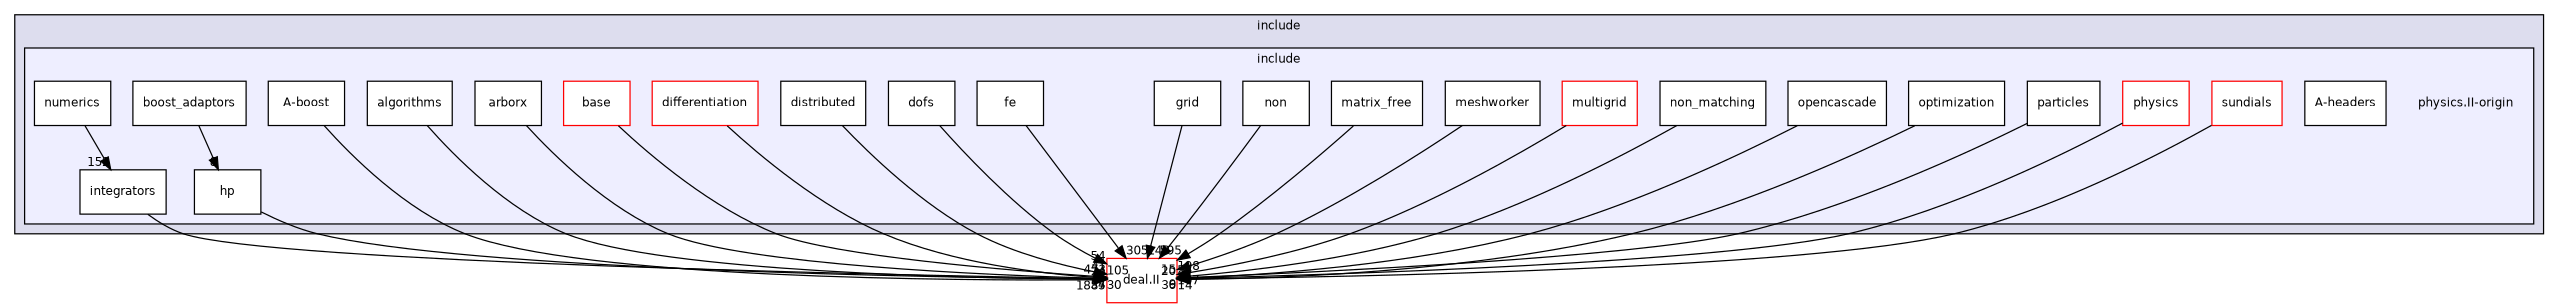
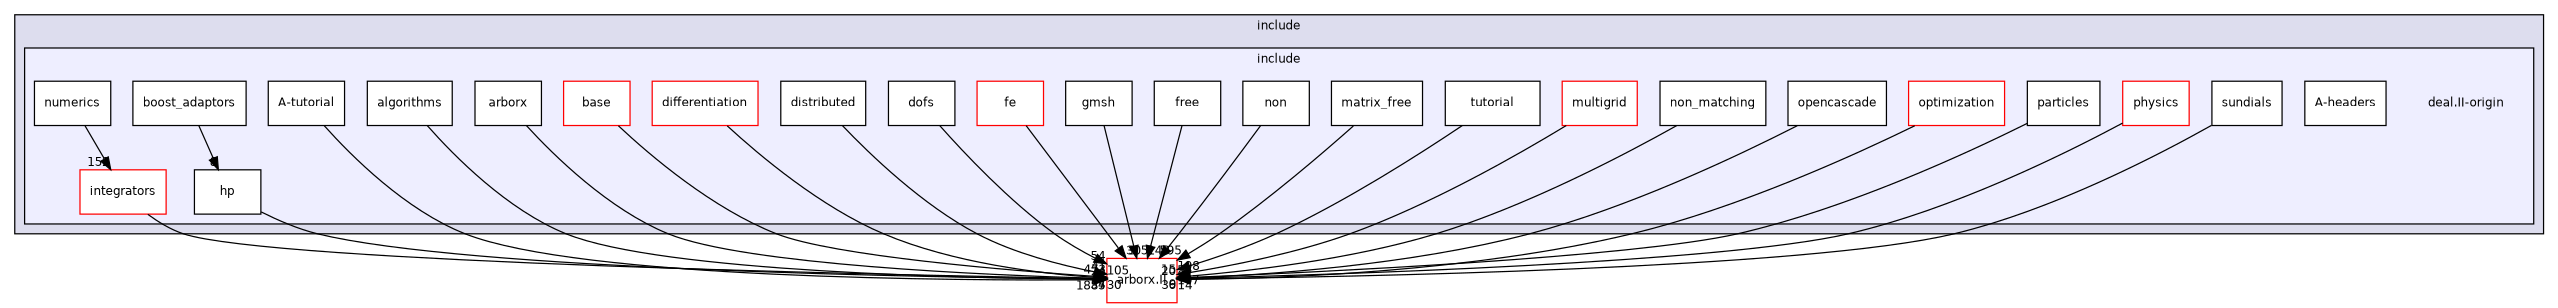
(306, 103) -> (306, 103)
(1010, 103) -> (1010, 103)
none -> (1099, 103)
(1187, 103) -> (1187, 103)
(1493, 103) -> (1493, 103)
(1957, 103) -> (1957, 103)
(2247, 103) -> (2247, 103)
(2466, 103) -> (2466, 103)
(123, 192) -> (123, 192)
(1142, 281) -> (1142, 281)
